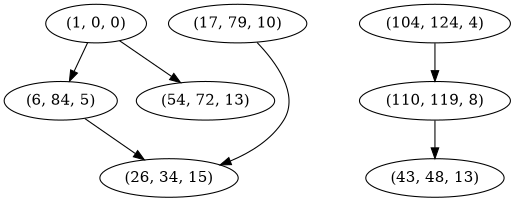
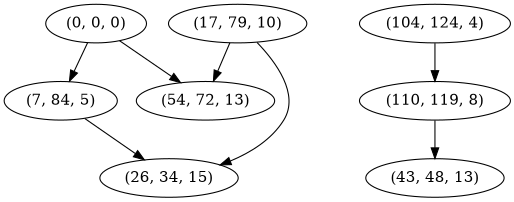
(96, 24) -> (96, 24)
none -> (224, 57)
(61, 101) -> (61, 101)
